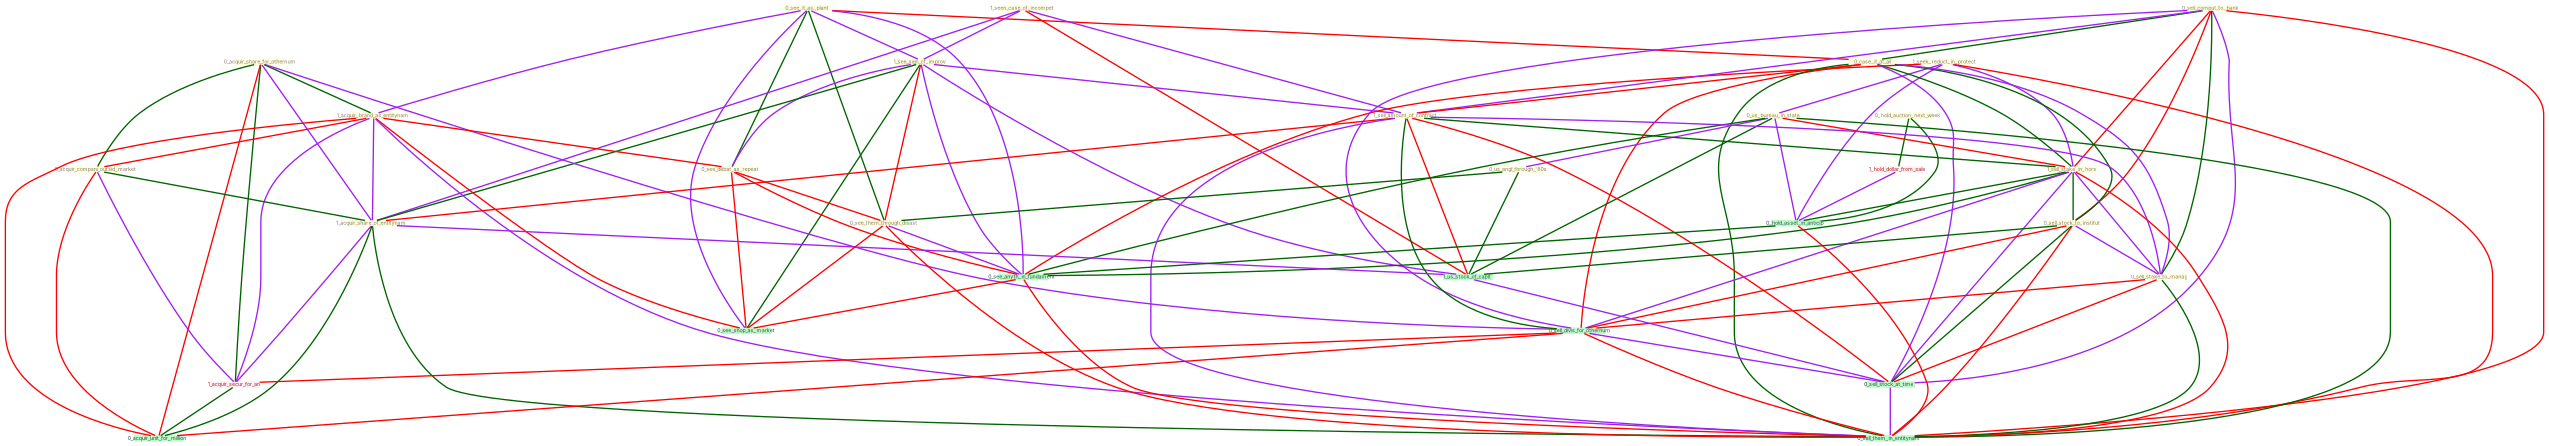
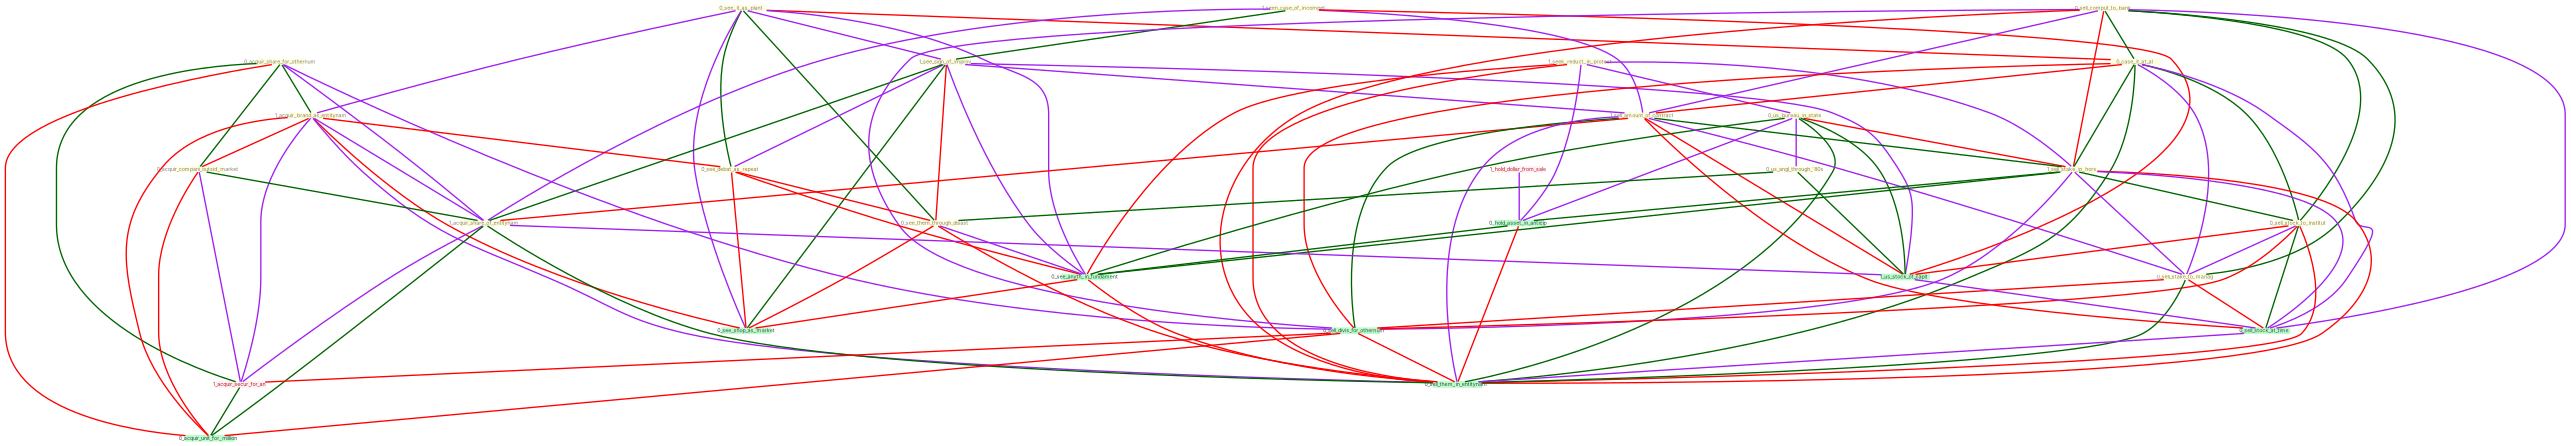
(972, 35) -> (1047, 46)
(1909, 116) -> none
(2158, 126) -> (2345, 57)
(1771, 250) -> (2083, 252)
(1728, 356) -> none
